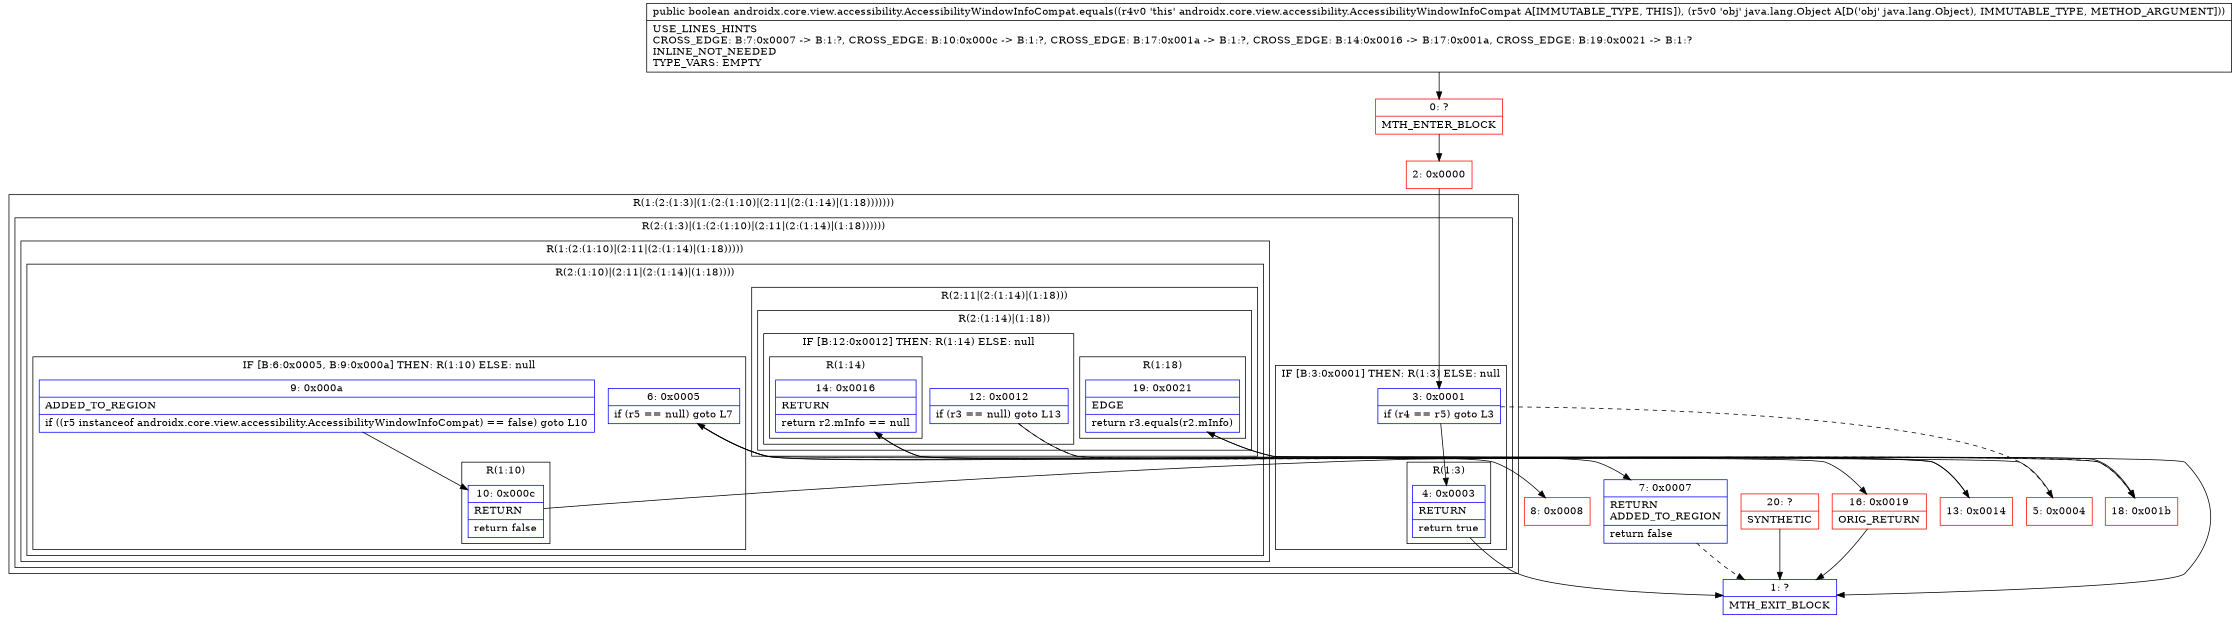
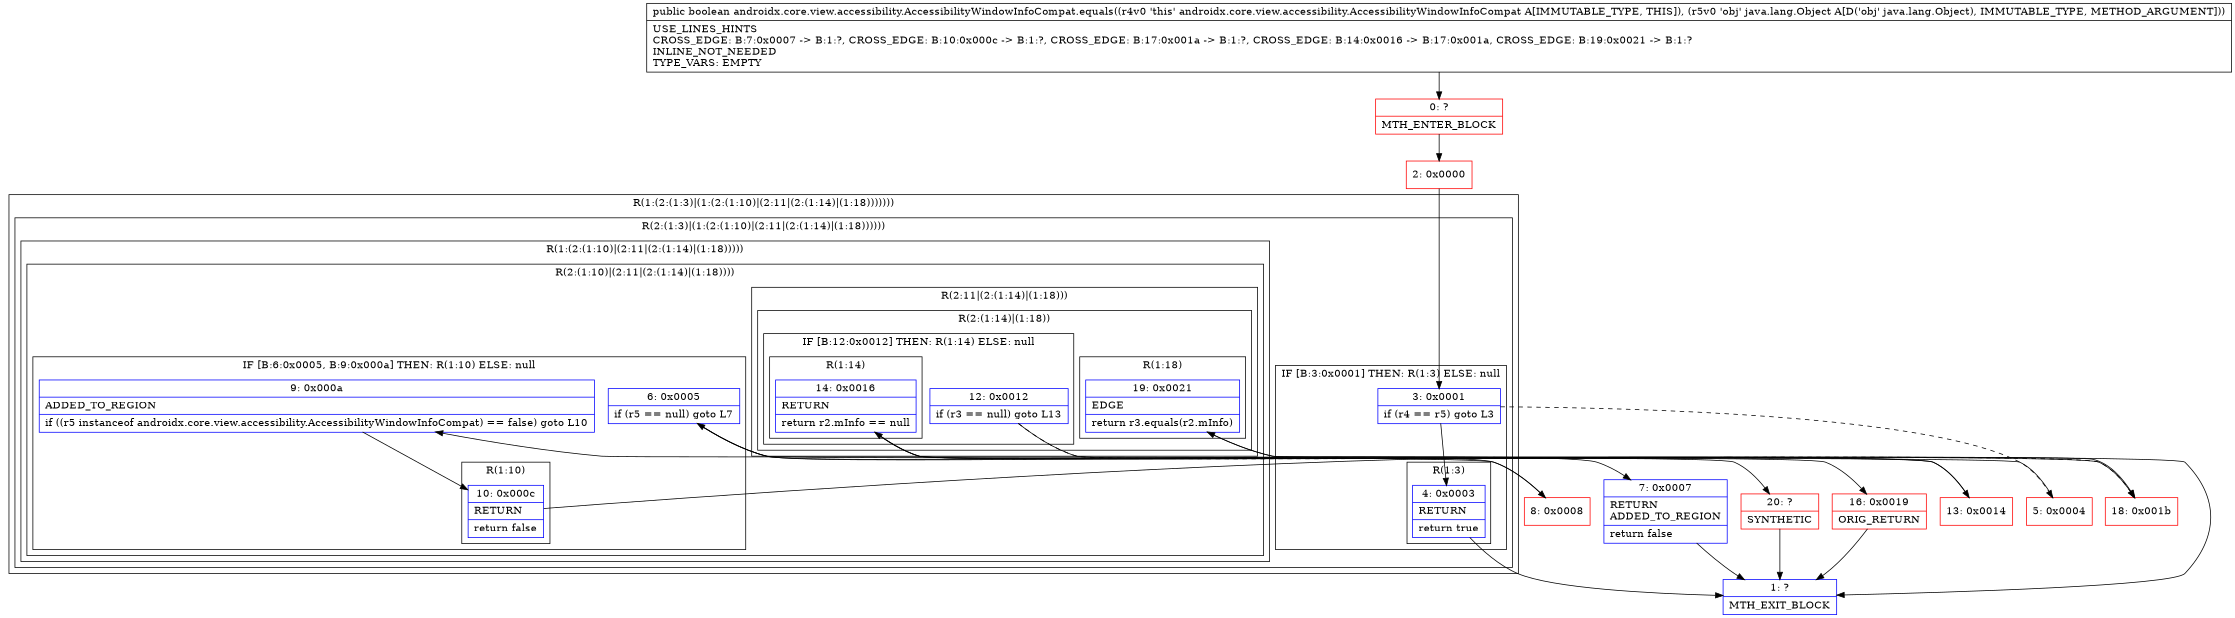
none -> (720, 457)
none -> (1322, 458)
(1717, 560) -> (1717, 560)
